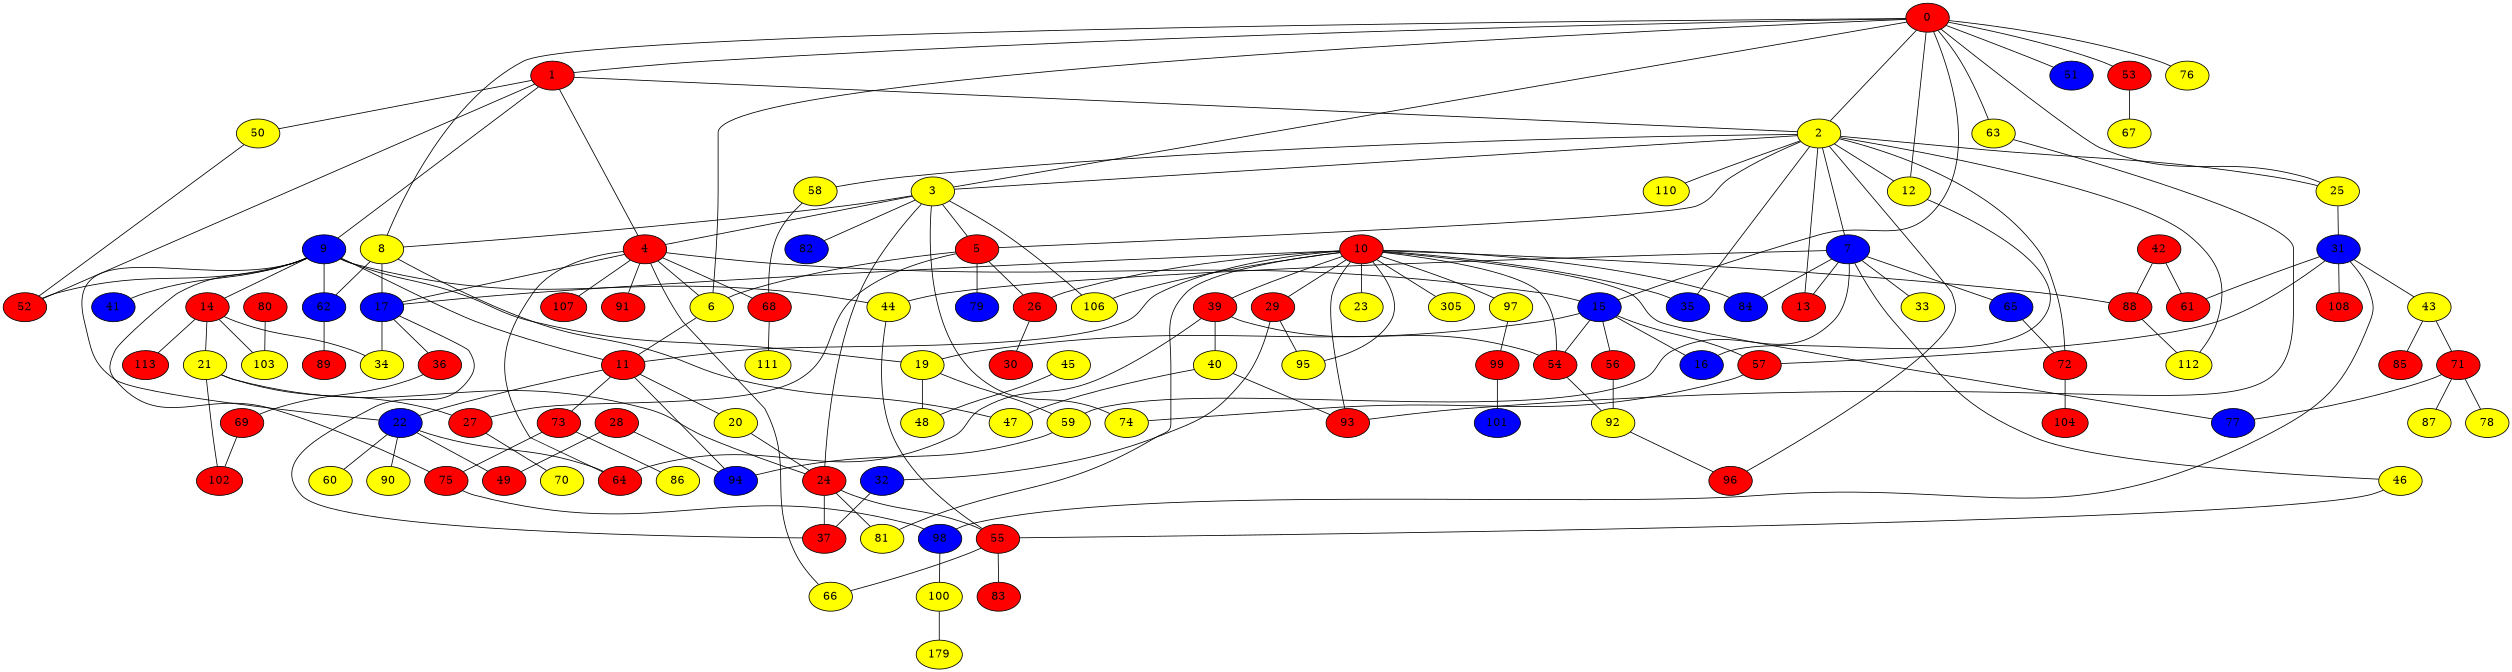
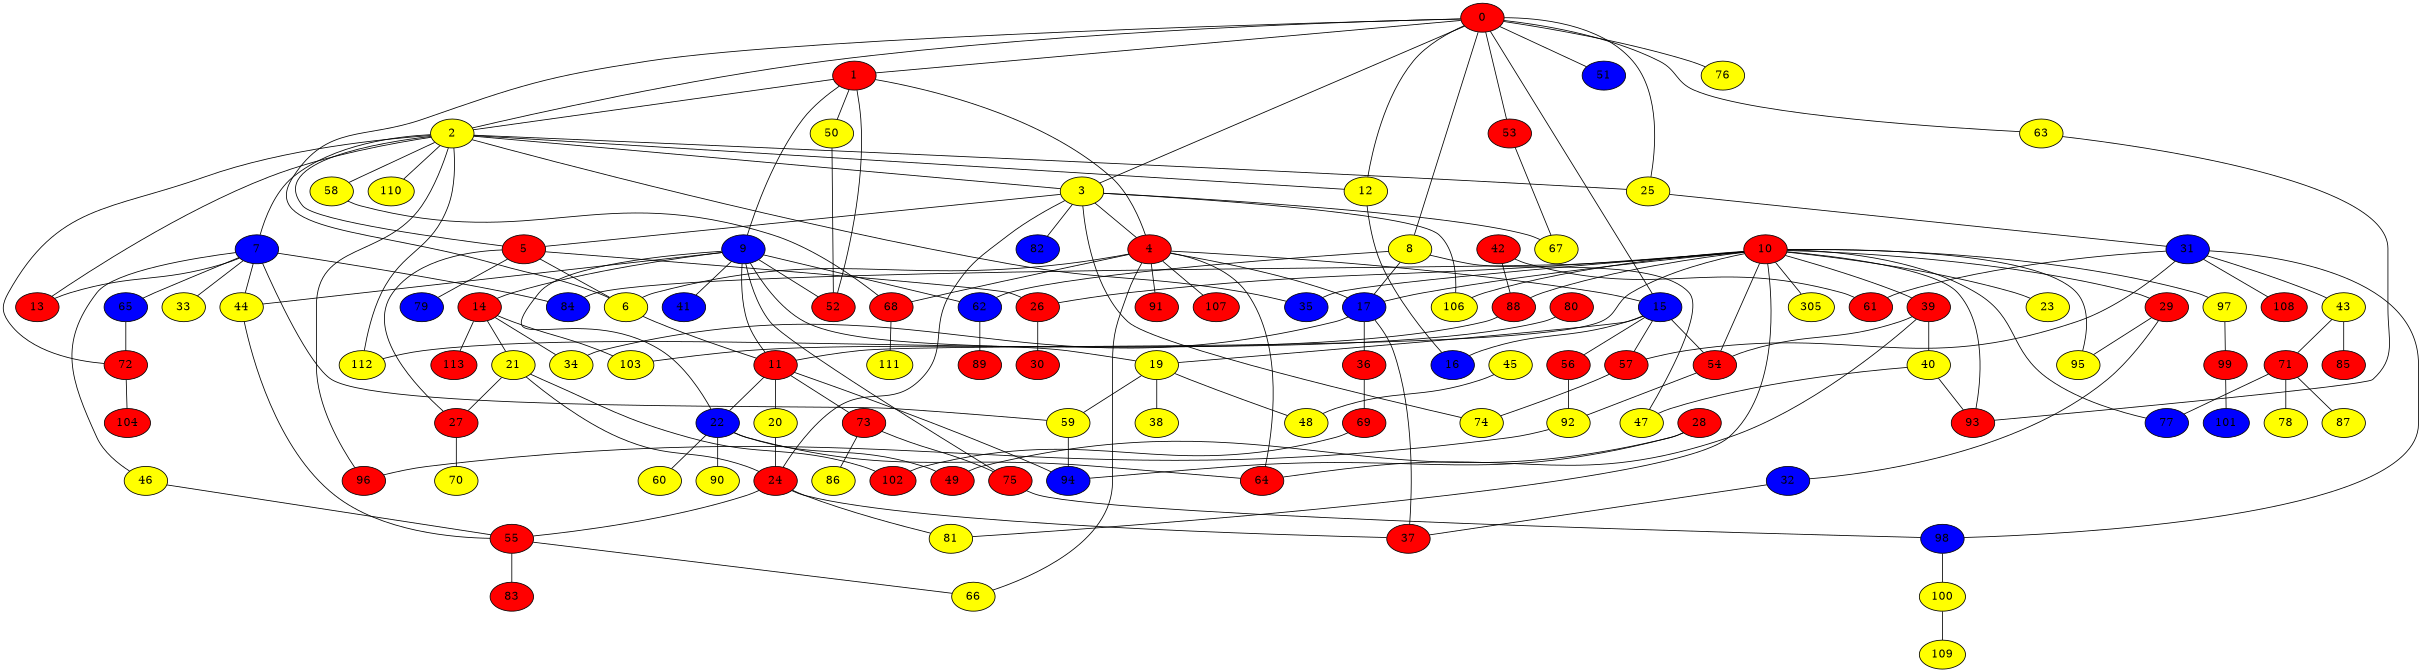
(658, 226) -> (1378, 213)
none -> (1157, 423)
(939, 655) -> (1942, 655)
